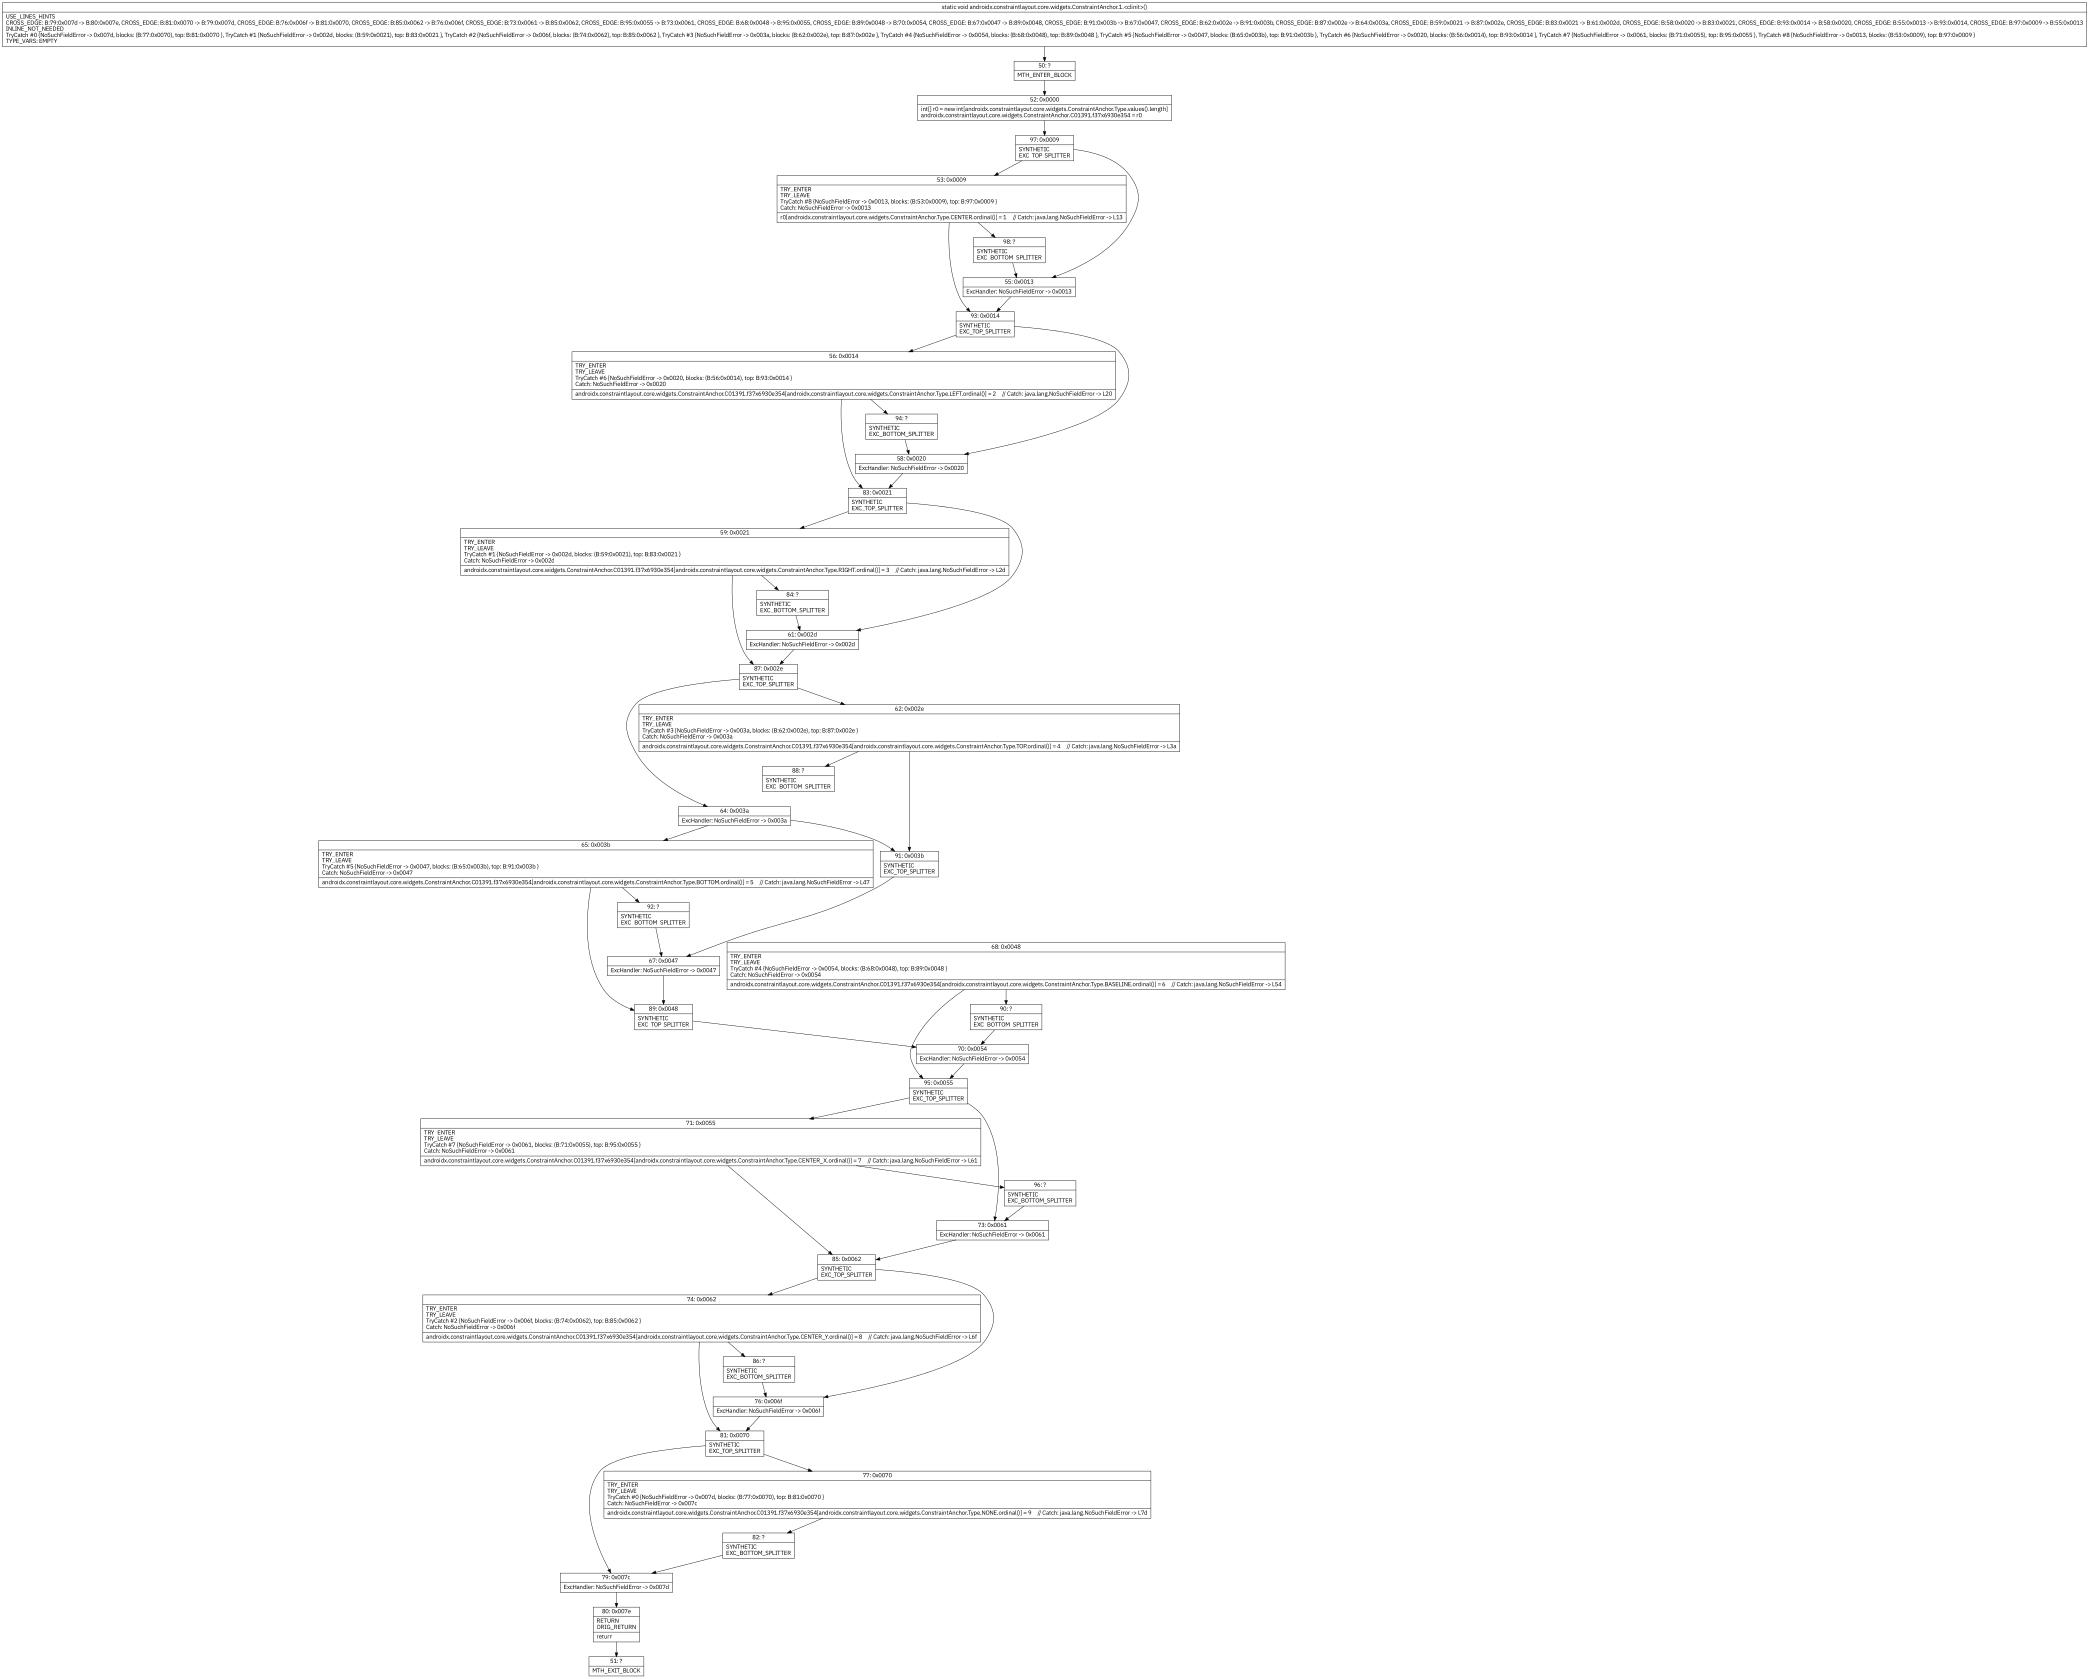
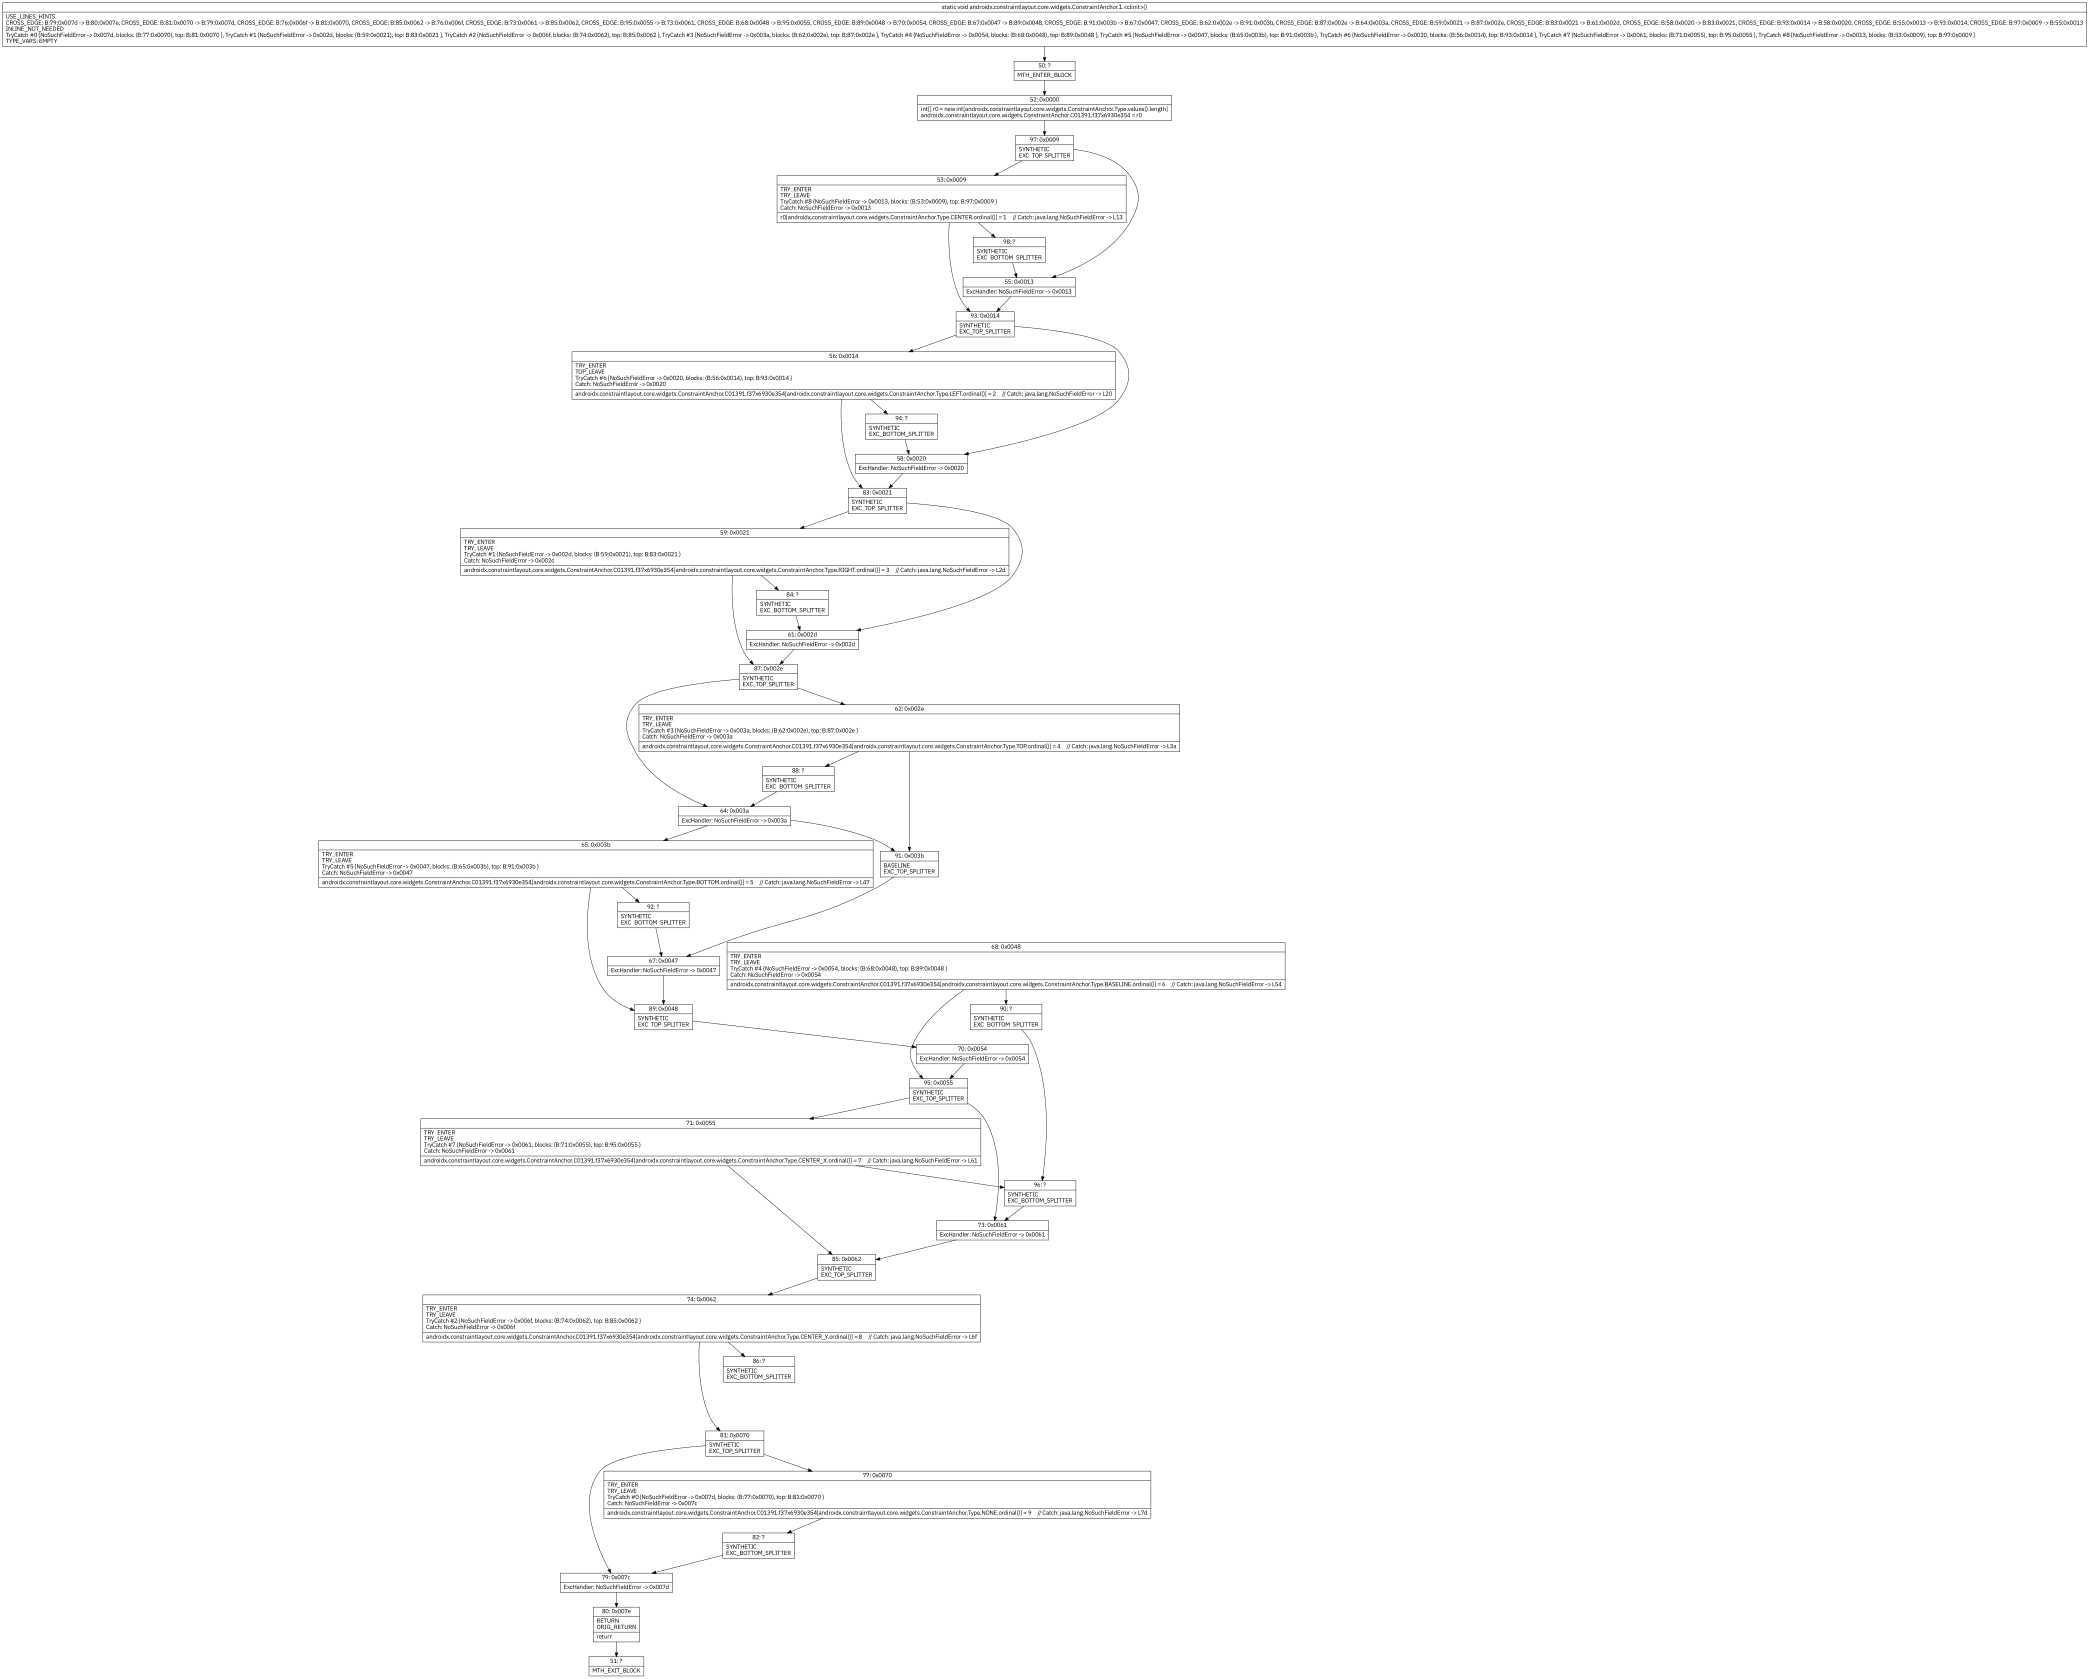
(590, 372) -> (590, 372)
none -> (766, 798)
(899, 866) -> (897, 866)
(989, 1036) -> (1045, 1101)
(768, 1407) -> none
